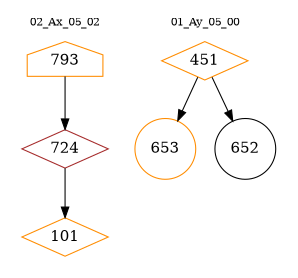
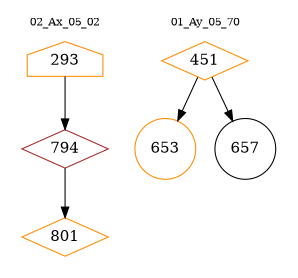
(205, 23) -> (205, 23)
(65, 61) -> (65, 61)
(65, 149) -> (65, 149)
(245, 149) -> (245, 149)
(65, 237) -> (65, 237)
